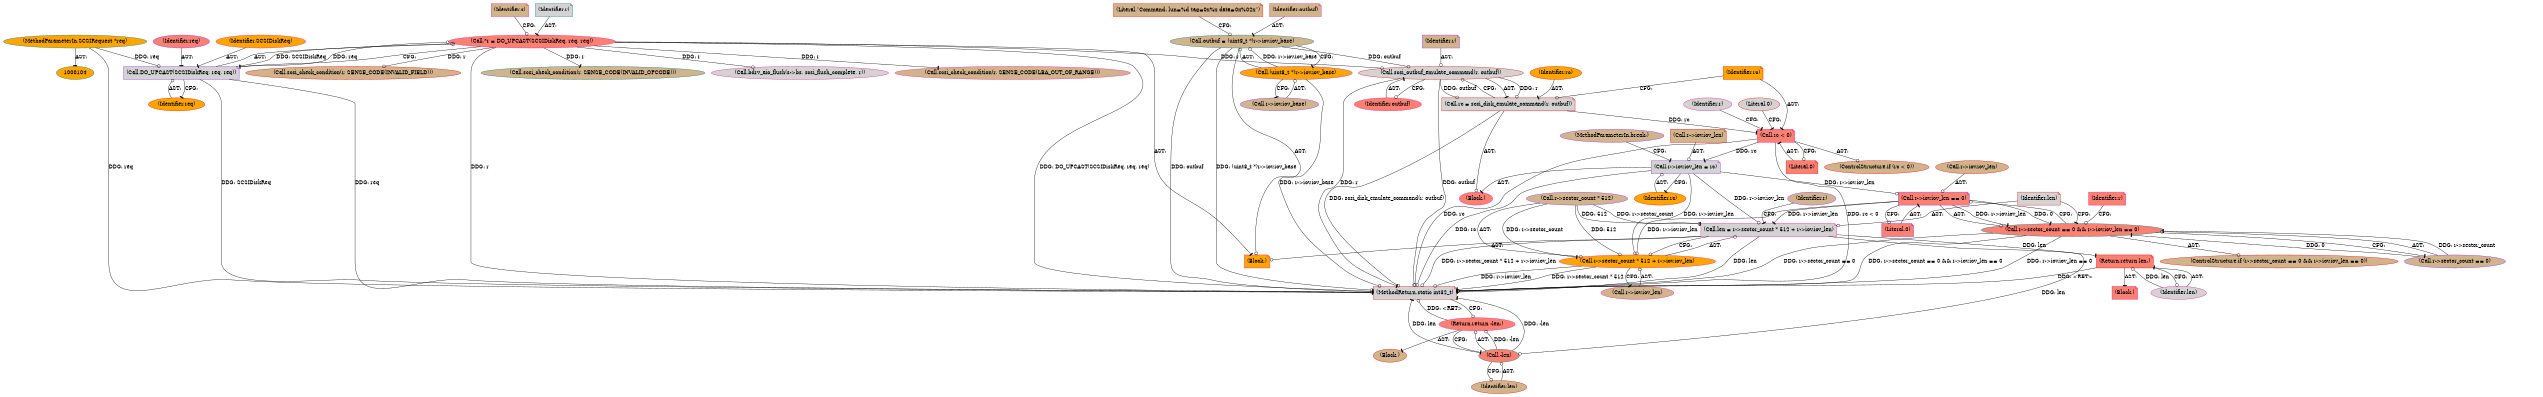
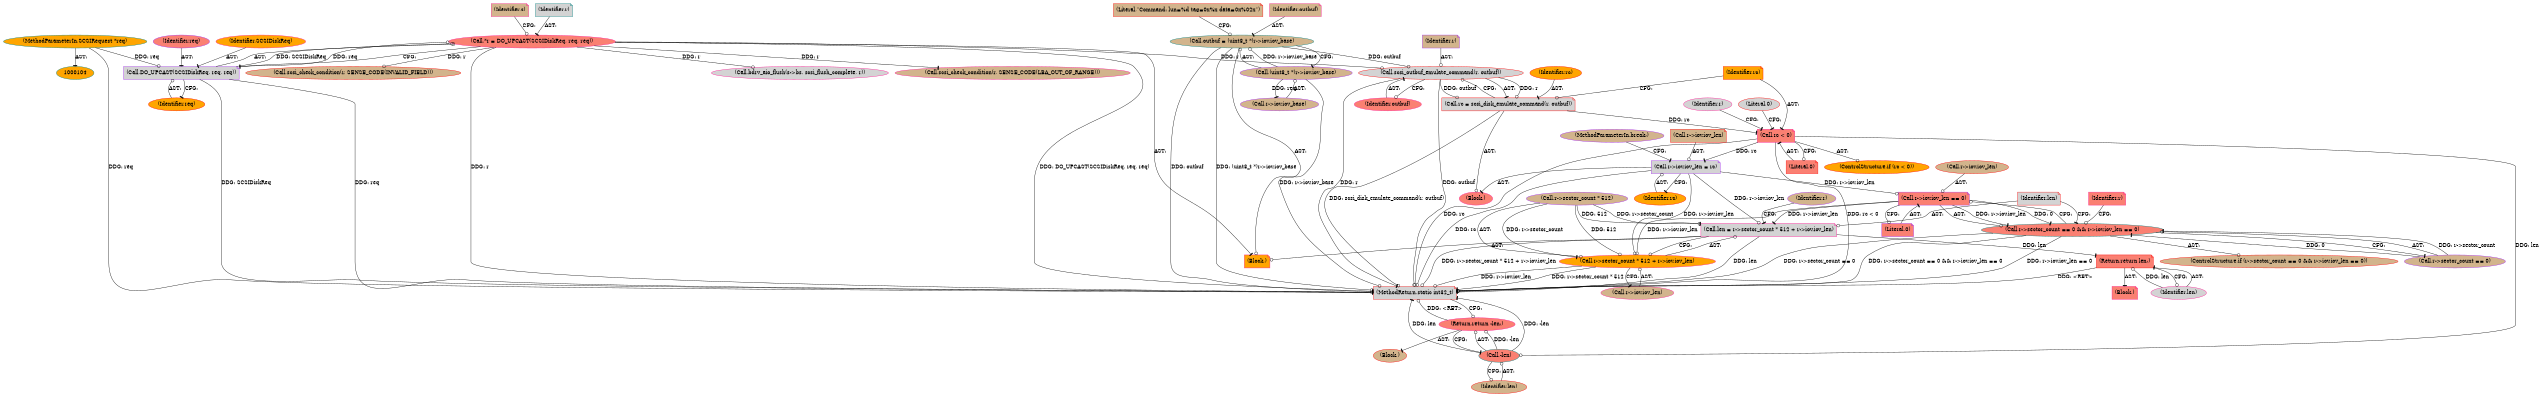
(593, 73) -> none
(1296, 73) -> (1296, 73)
(1284, 89) -> (1284, 89)
(1877, 167) -> (1877, 167)
(1937, 308) -> (2459, 335)
